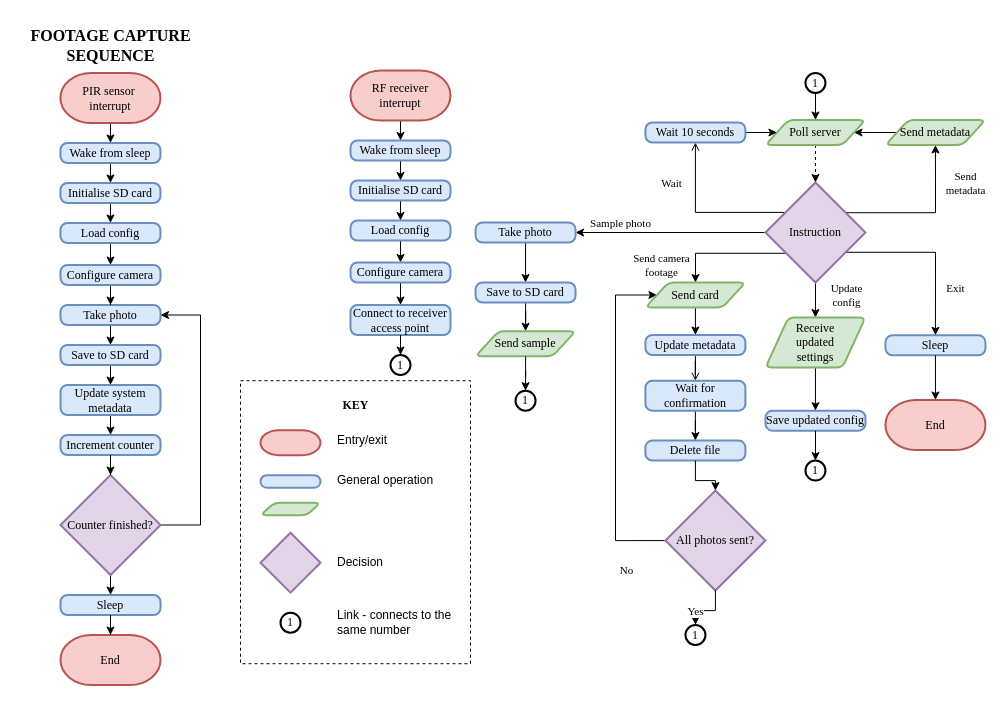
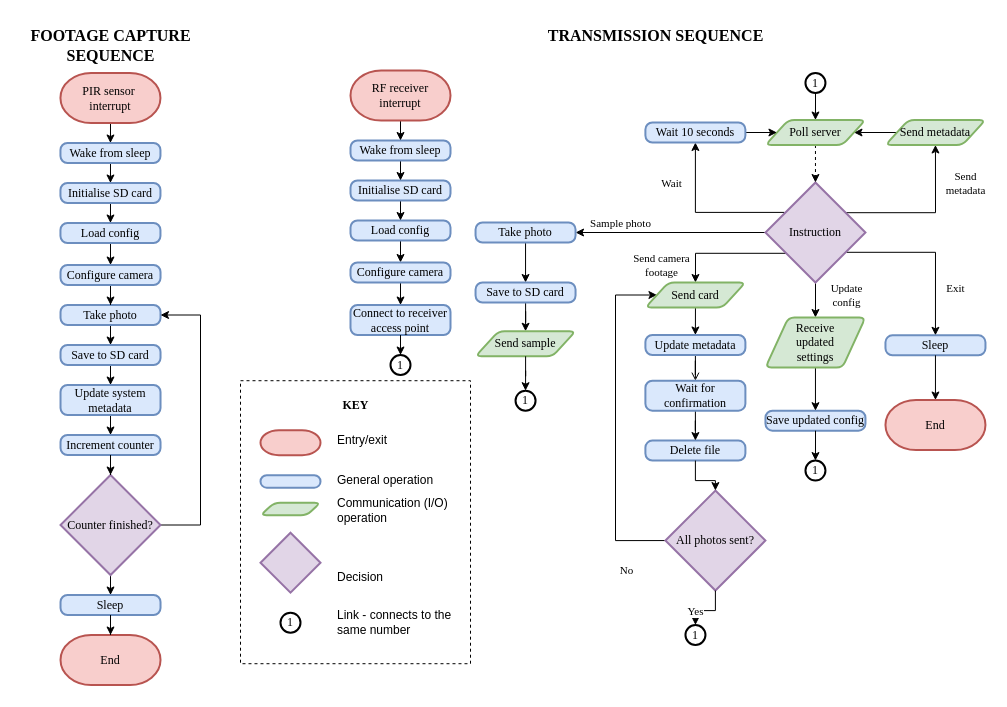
none -> (656, 36)
(695, 148) -> (695, 150)
none -> (401, 510)
(401, 562) -> (401, 577)
